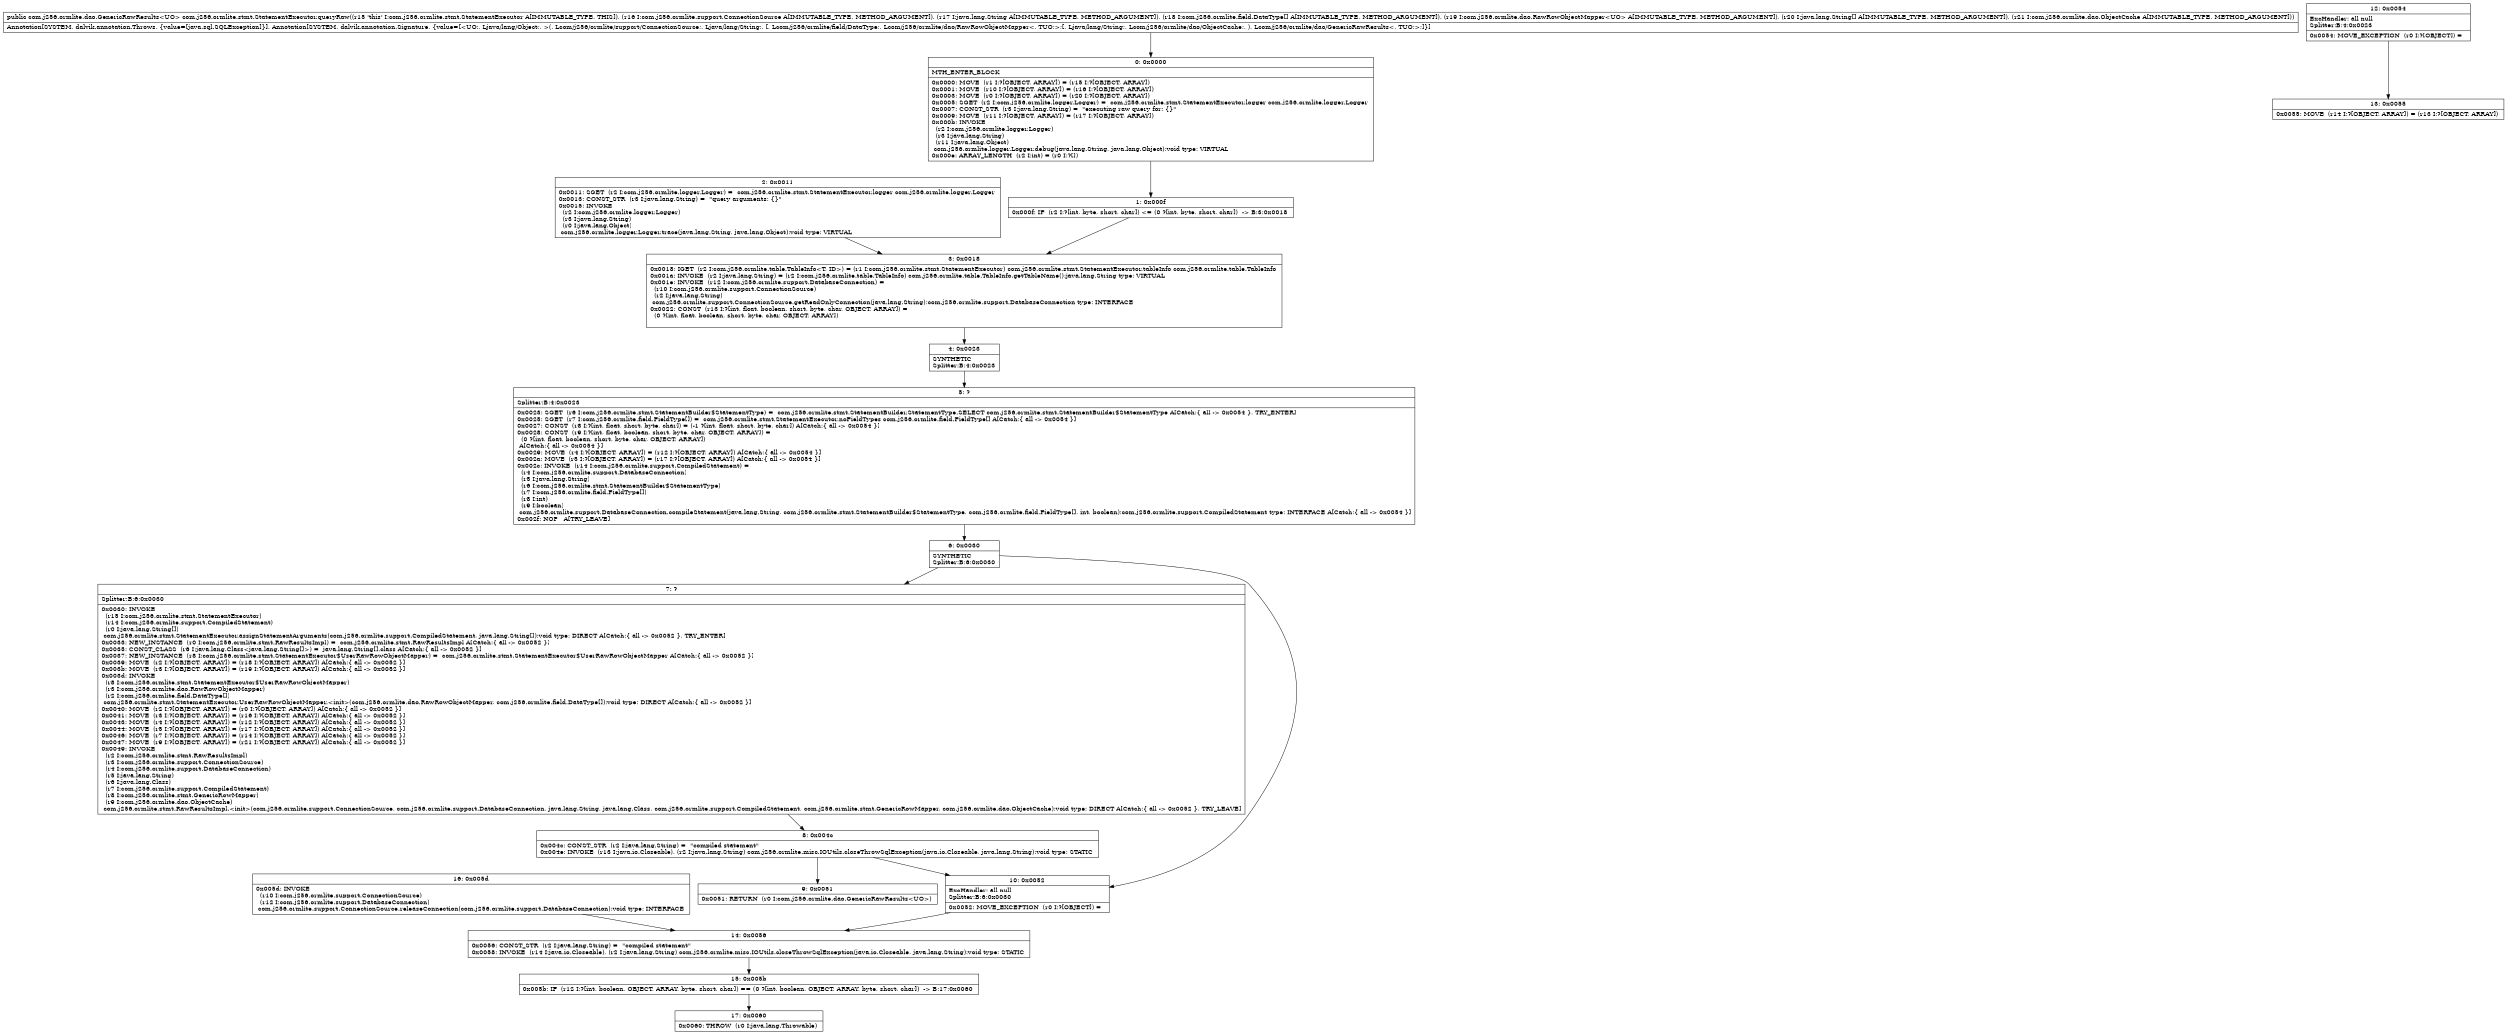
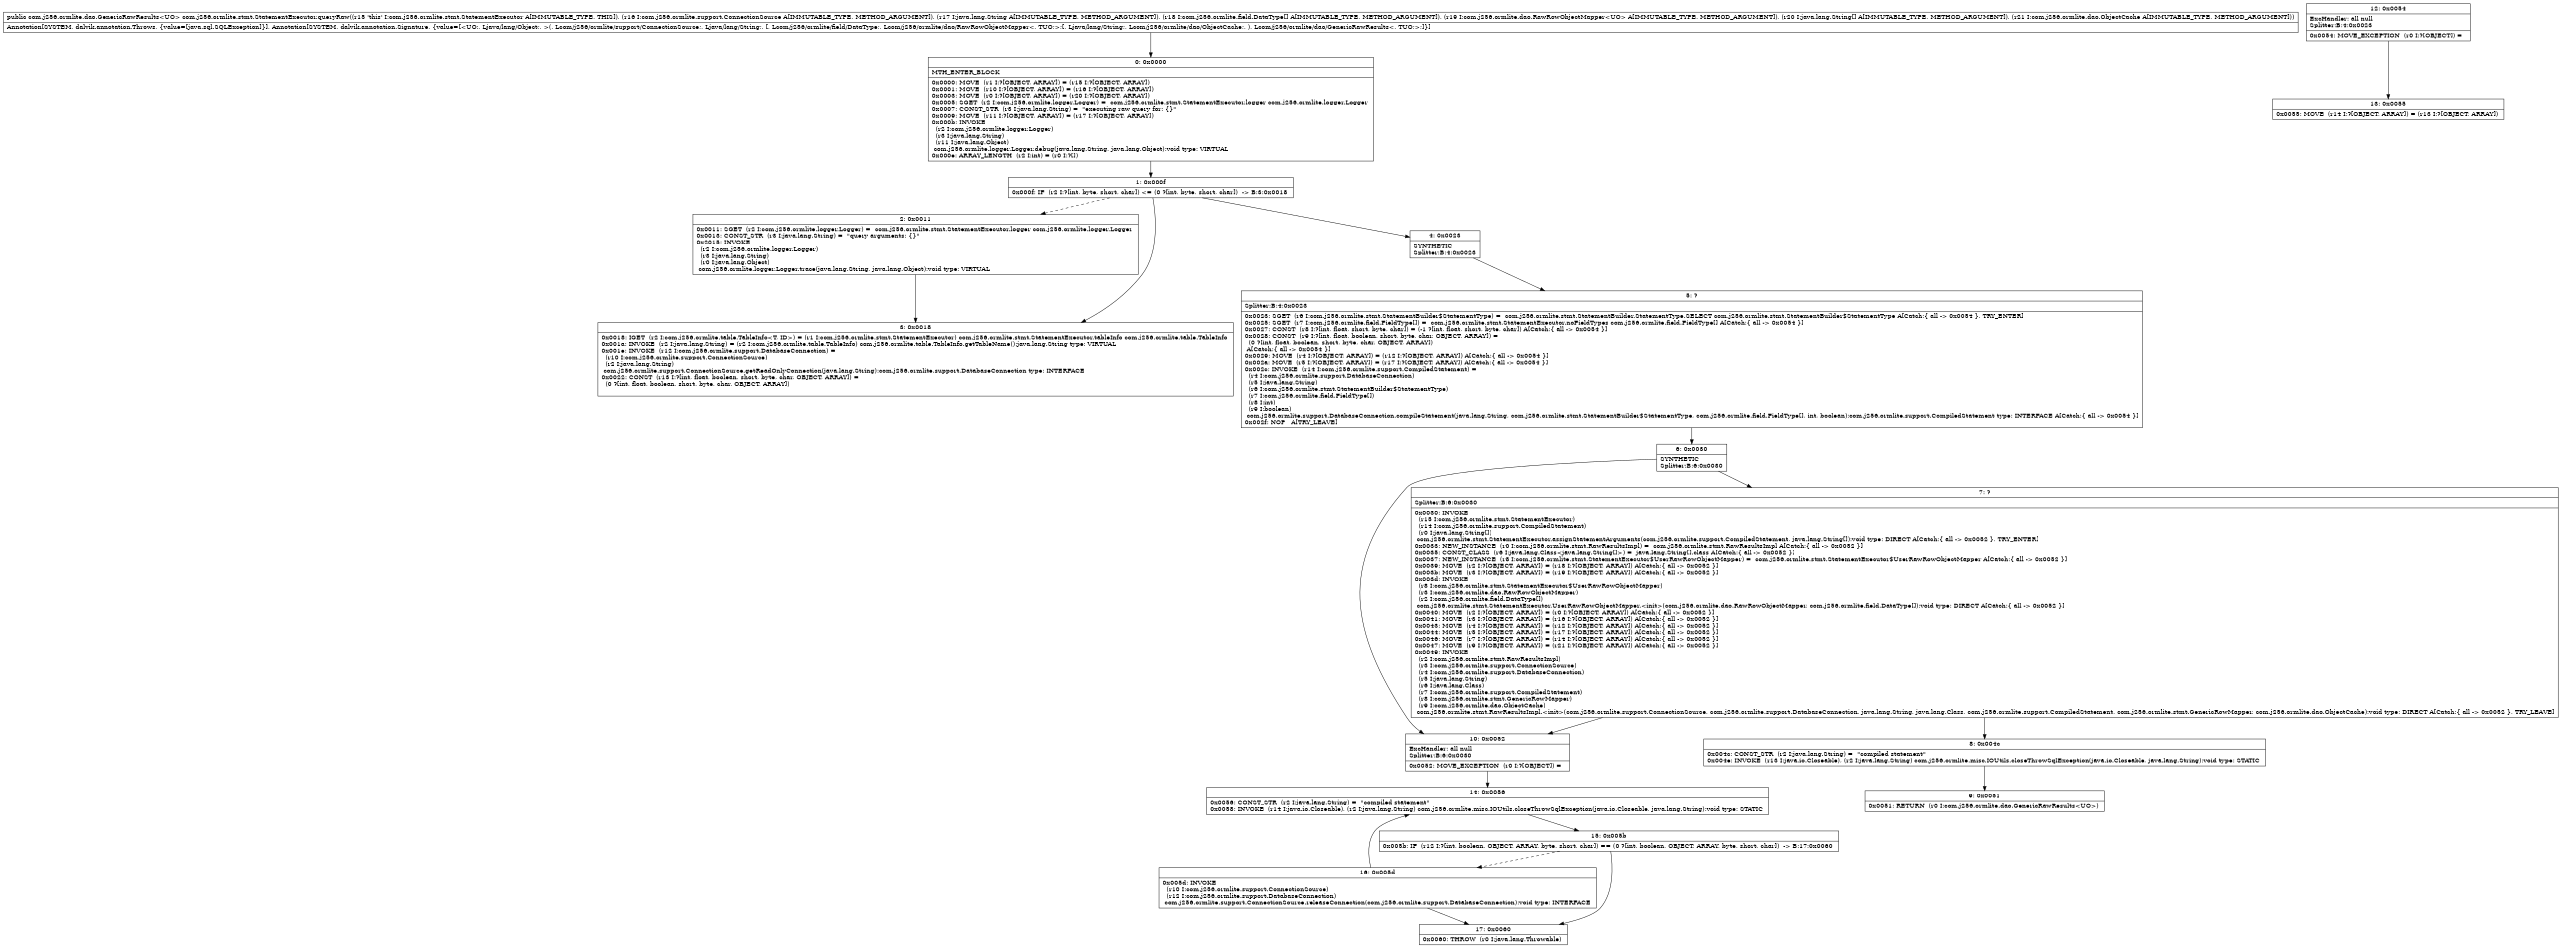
(588, 206) -> (726, 243)
none -> (1077, 206)
(964, 334) -> (1304, 217)
none -> (1521, 859)
(909, 866) -> (1578, 725)
none -> (1446, 915)
